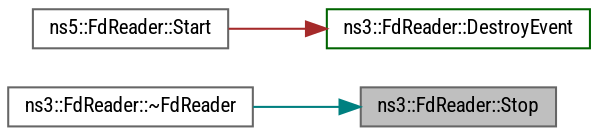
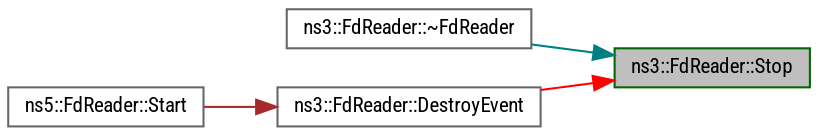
(458, 29) -> (409, 107)
none -> (567, 87)
(458, 107) -> (712, 68)
